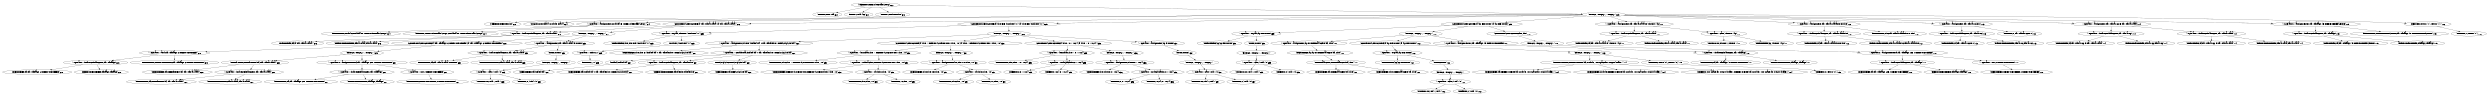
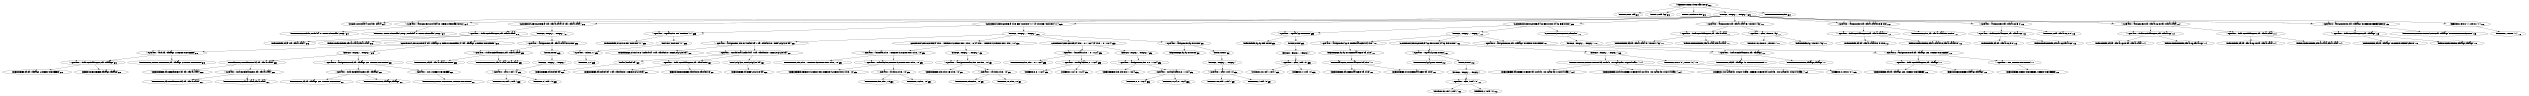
(671, 19) -> (1736, 10)
none -> (1184, 53)
